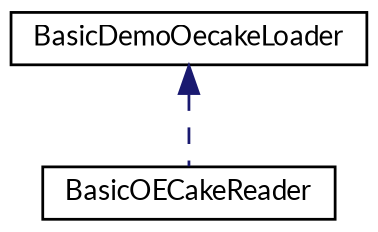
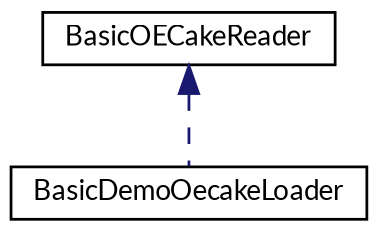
(189, 130) -> (189, 130)
